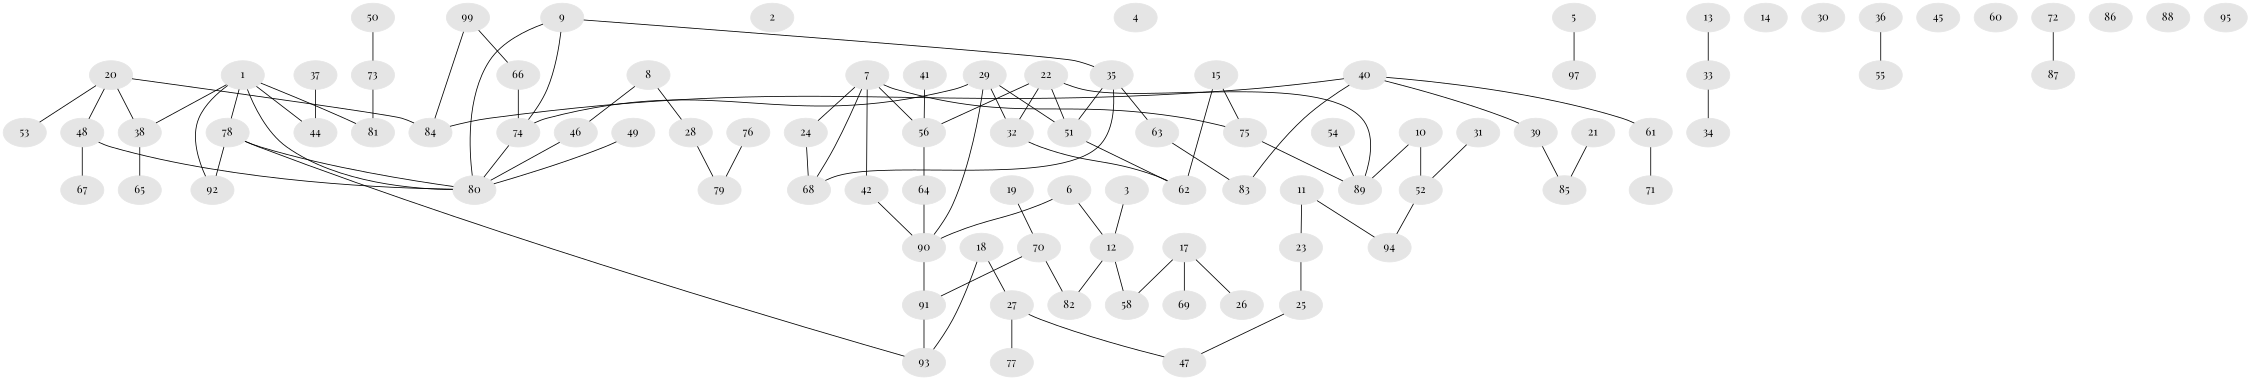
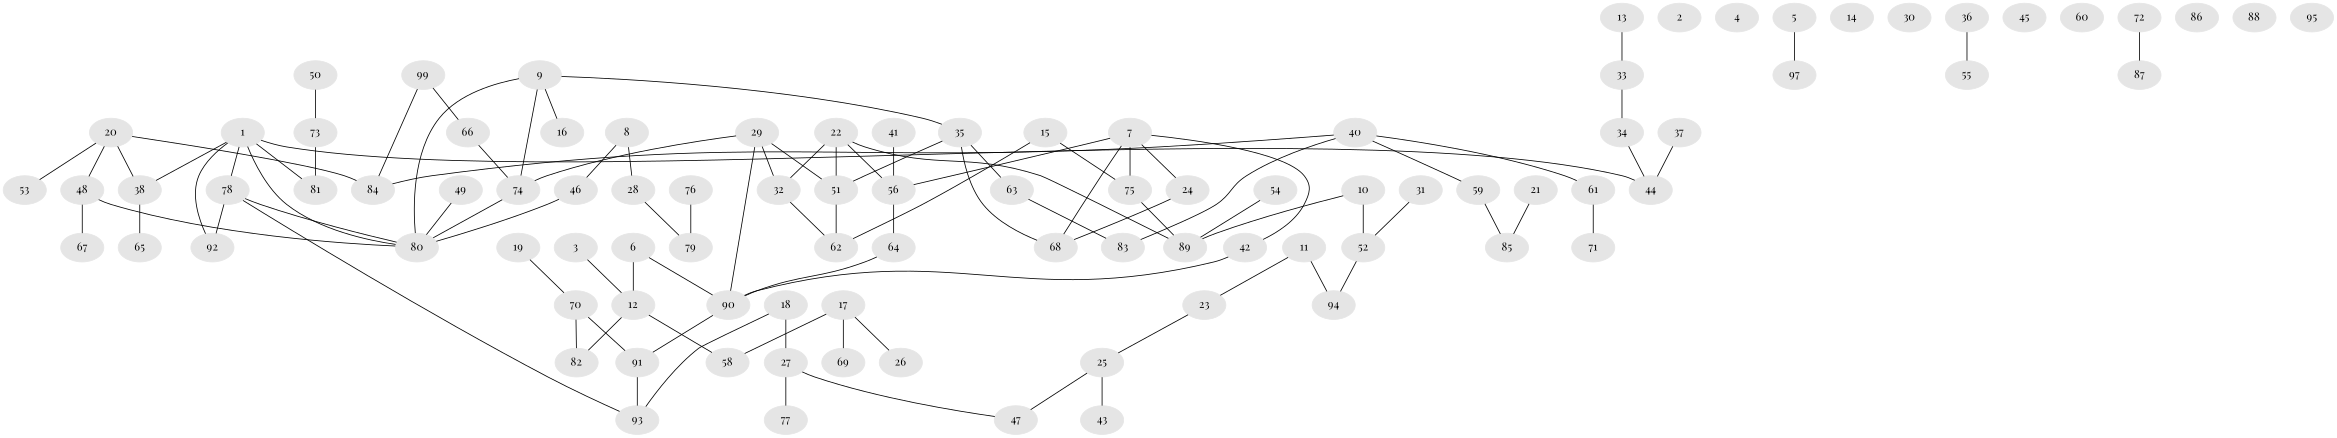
none -> (562, 133)
(1536, 133) -> (1478, 190)
none -> (1636, 161)
none -> (1102, 420)
